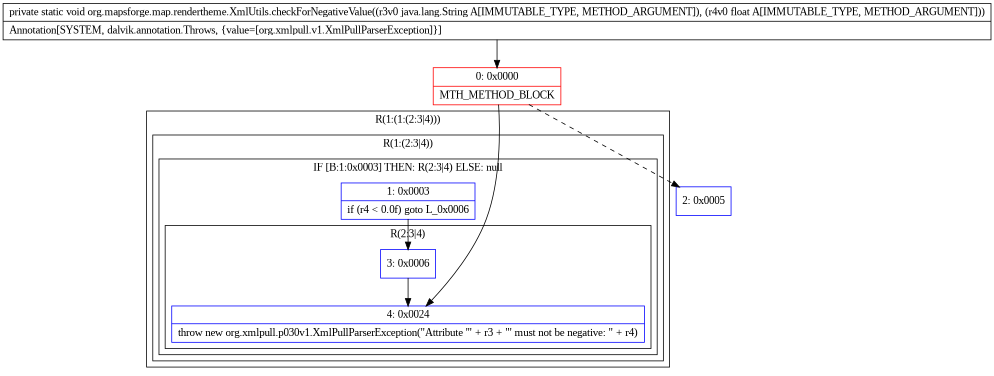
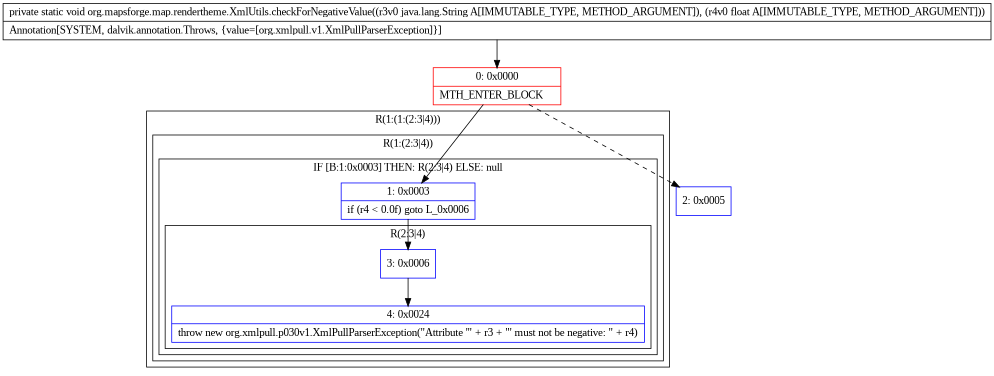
(497, 95) -> (491, 95)
(489, 211) -> (455, 141)
